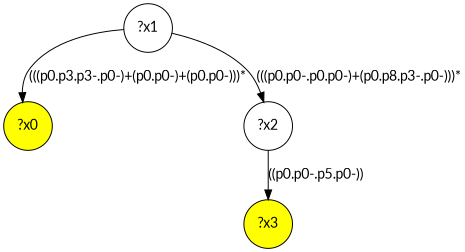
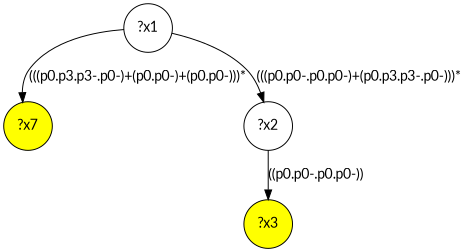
(359, 77) -> (359, 77)
(28, 126) -> (28, 126)
(316, 175) -> (316, 175)
